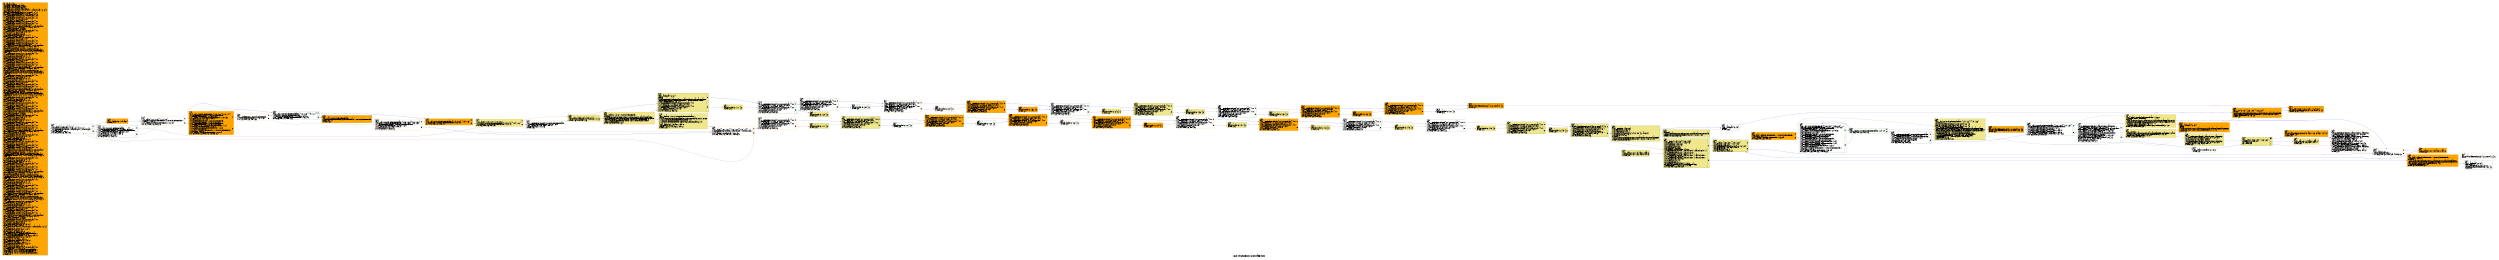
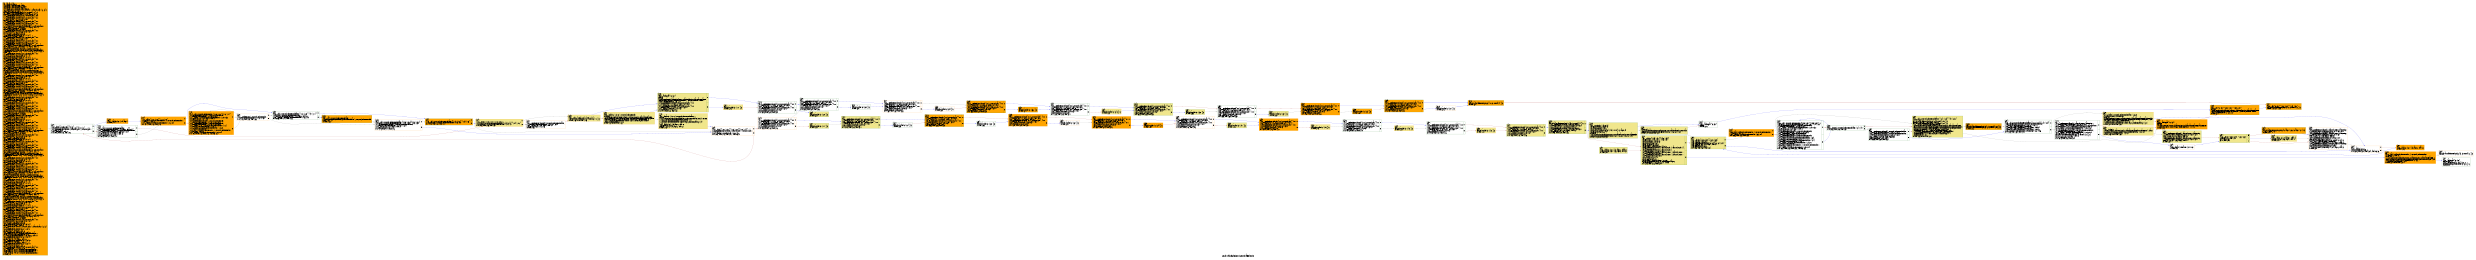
(163, 121) -> (163, 121)
(1558, 130) -> none
